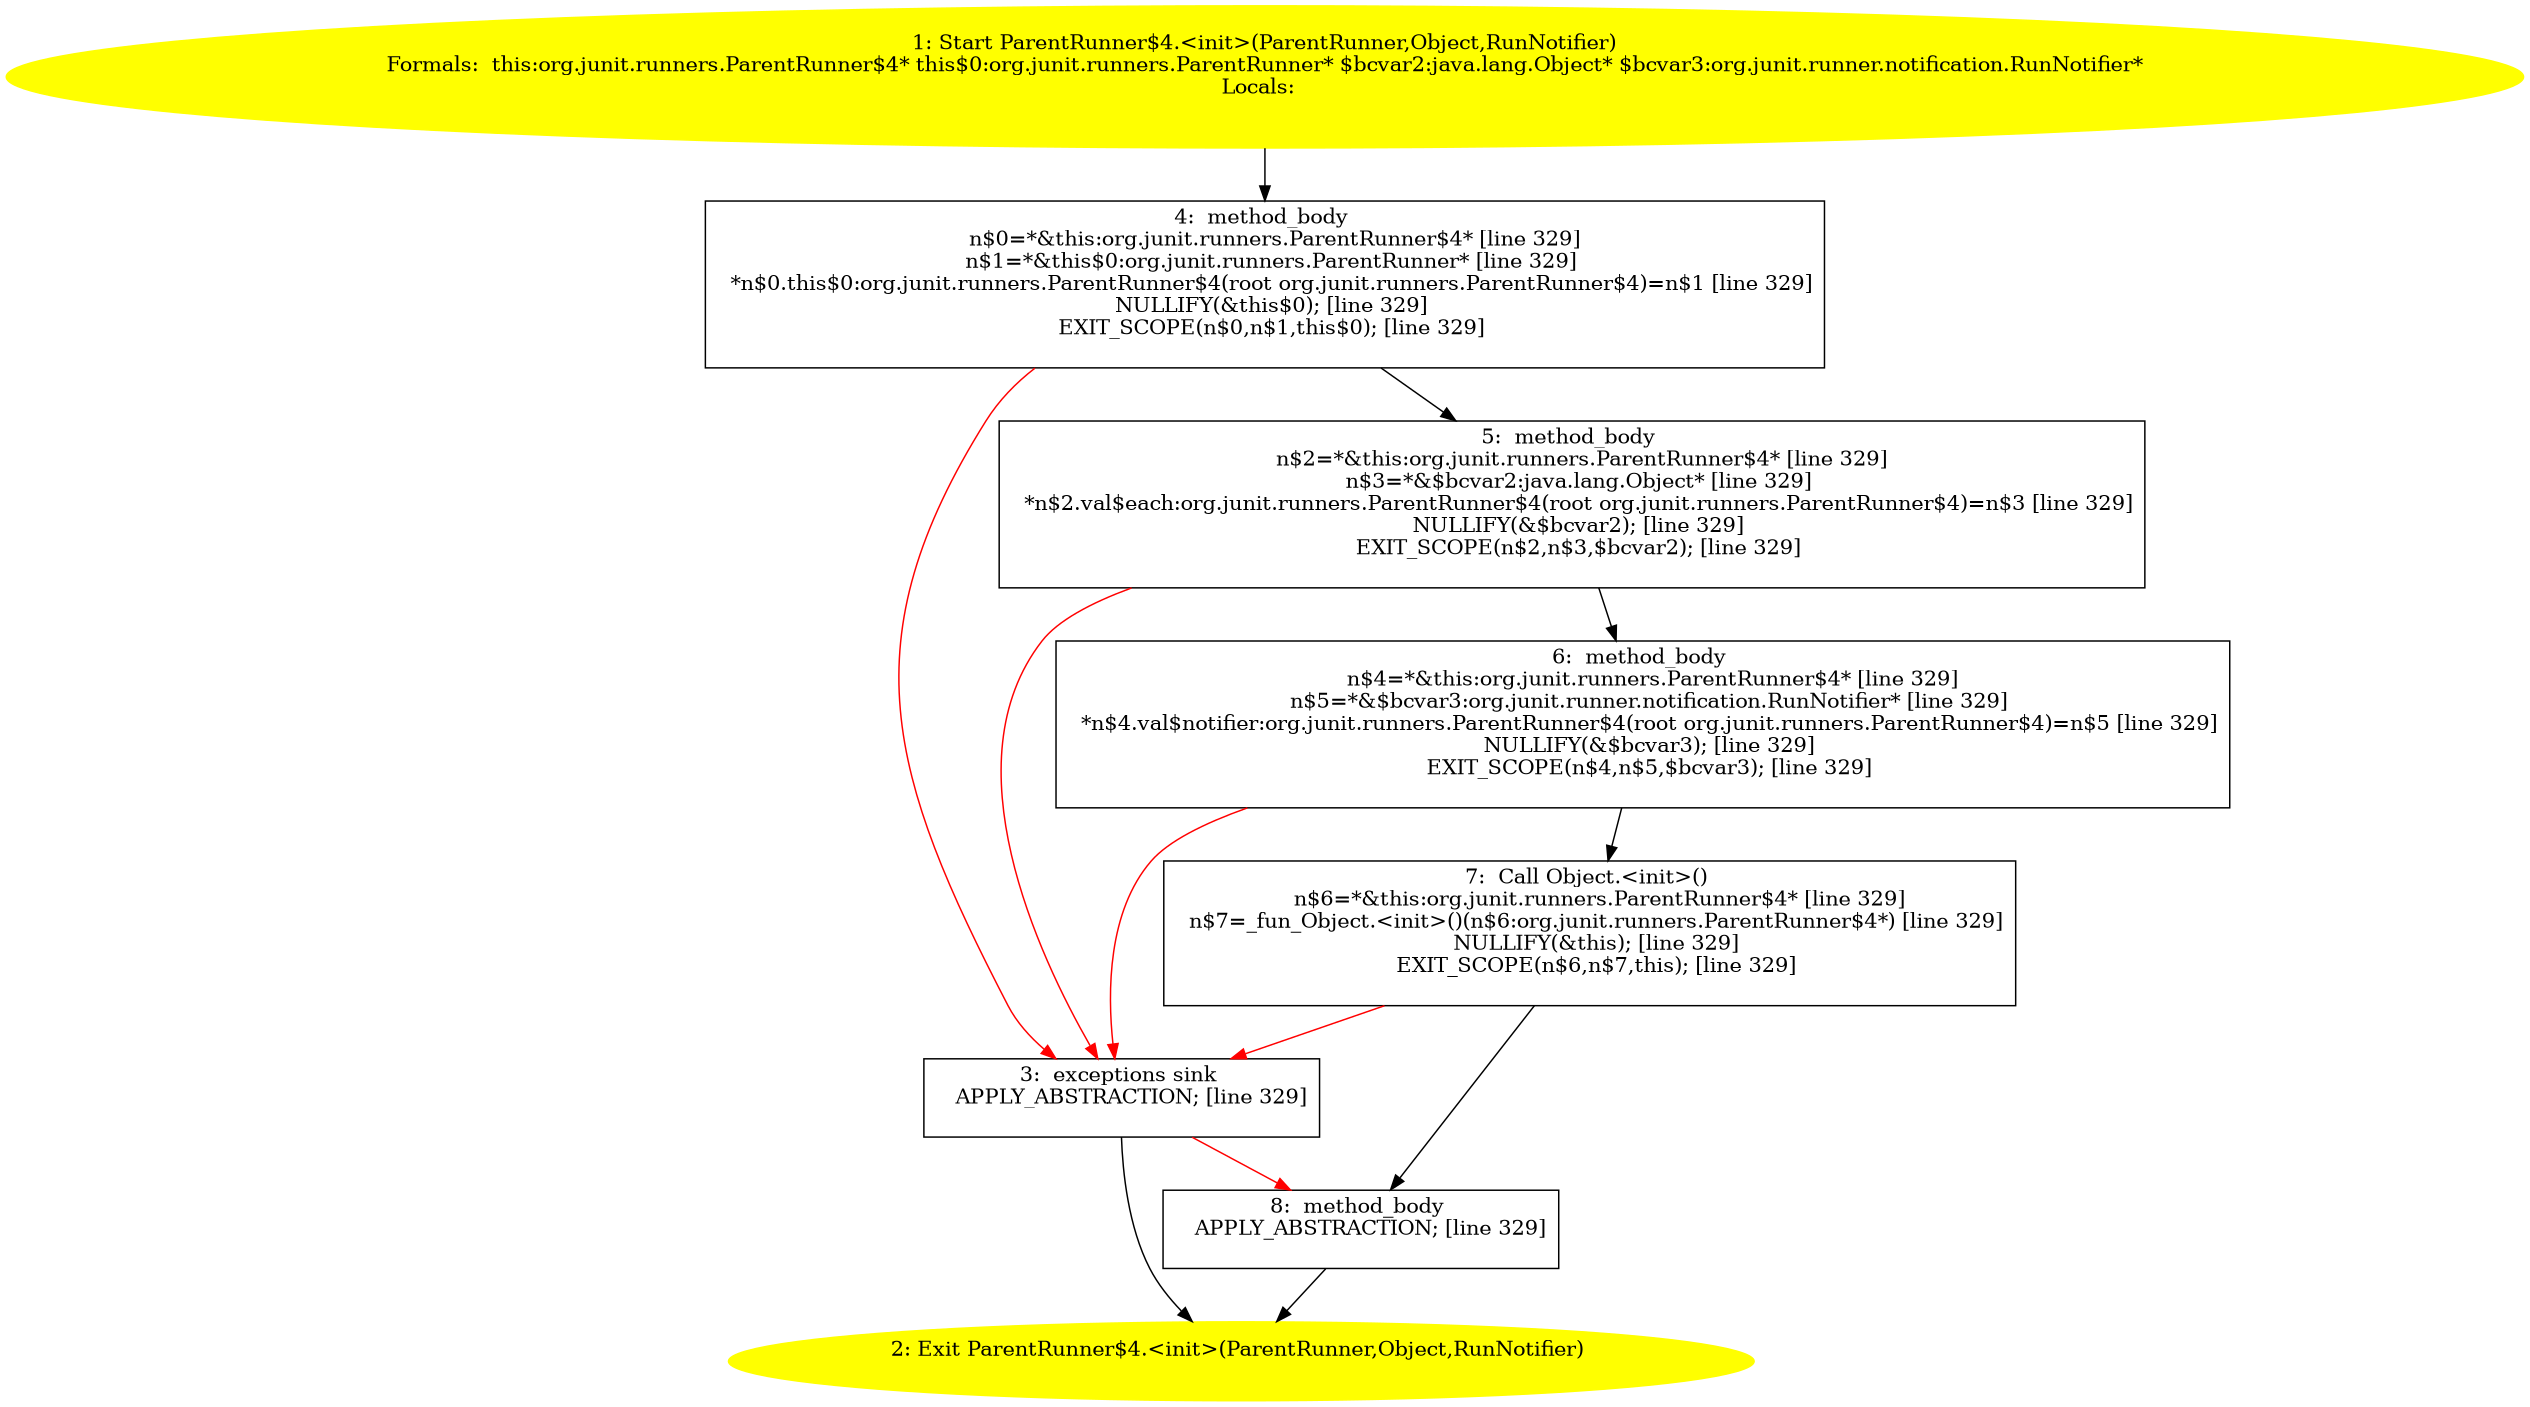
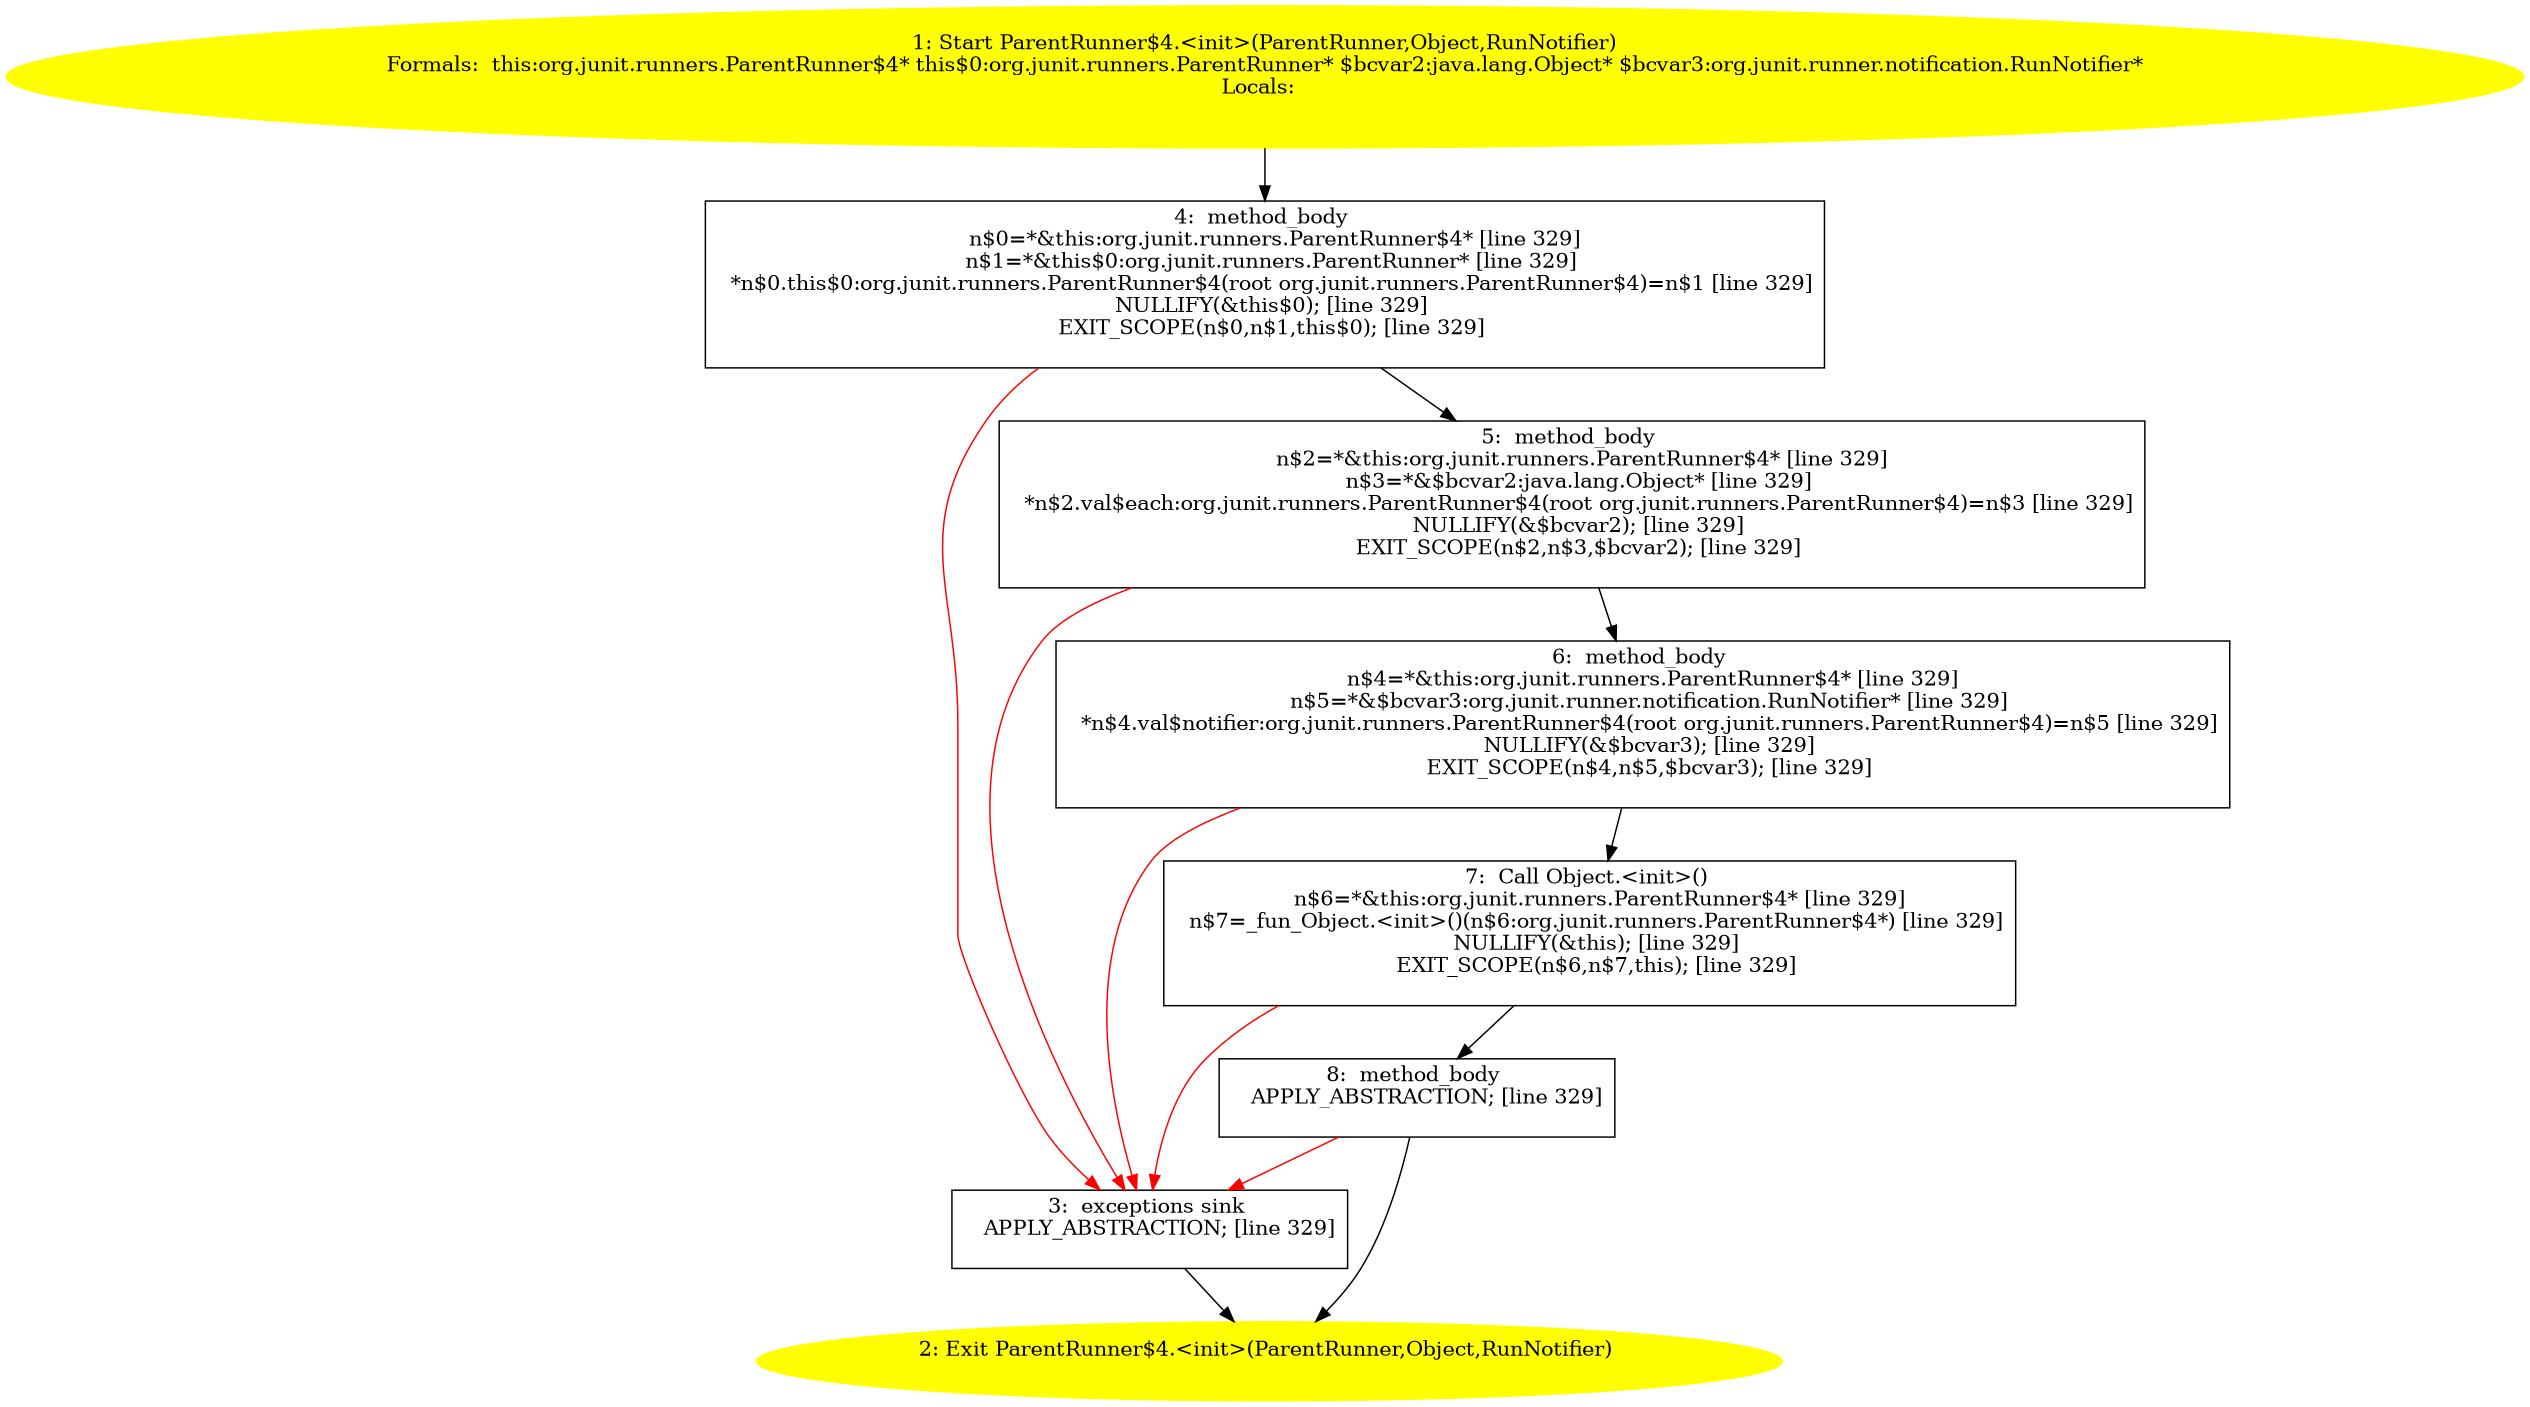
(1235, 1160) -> (1290, 1160)
